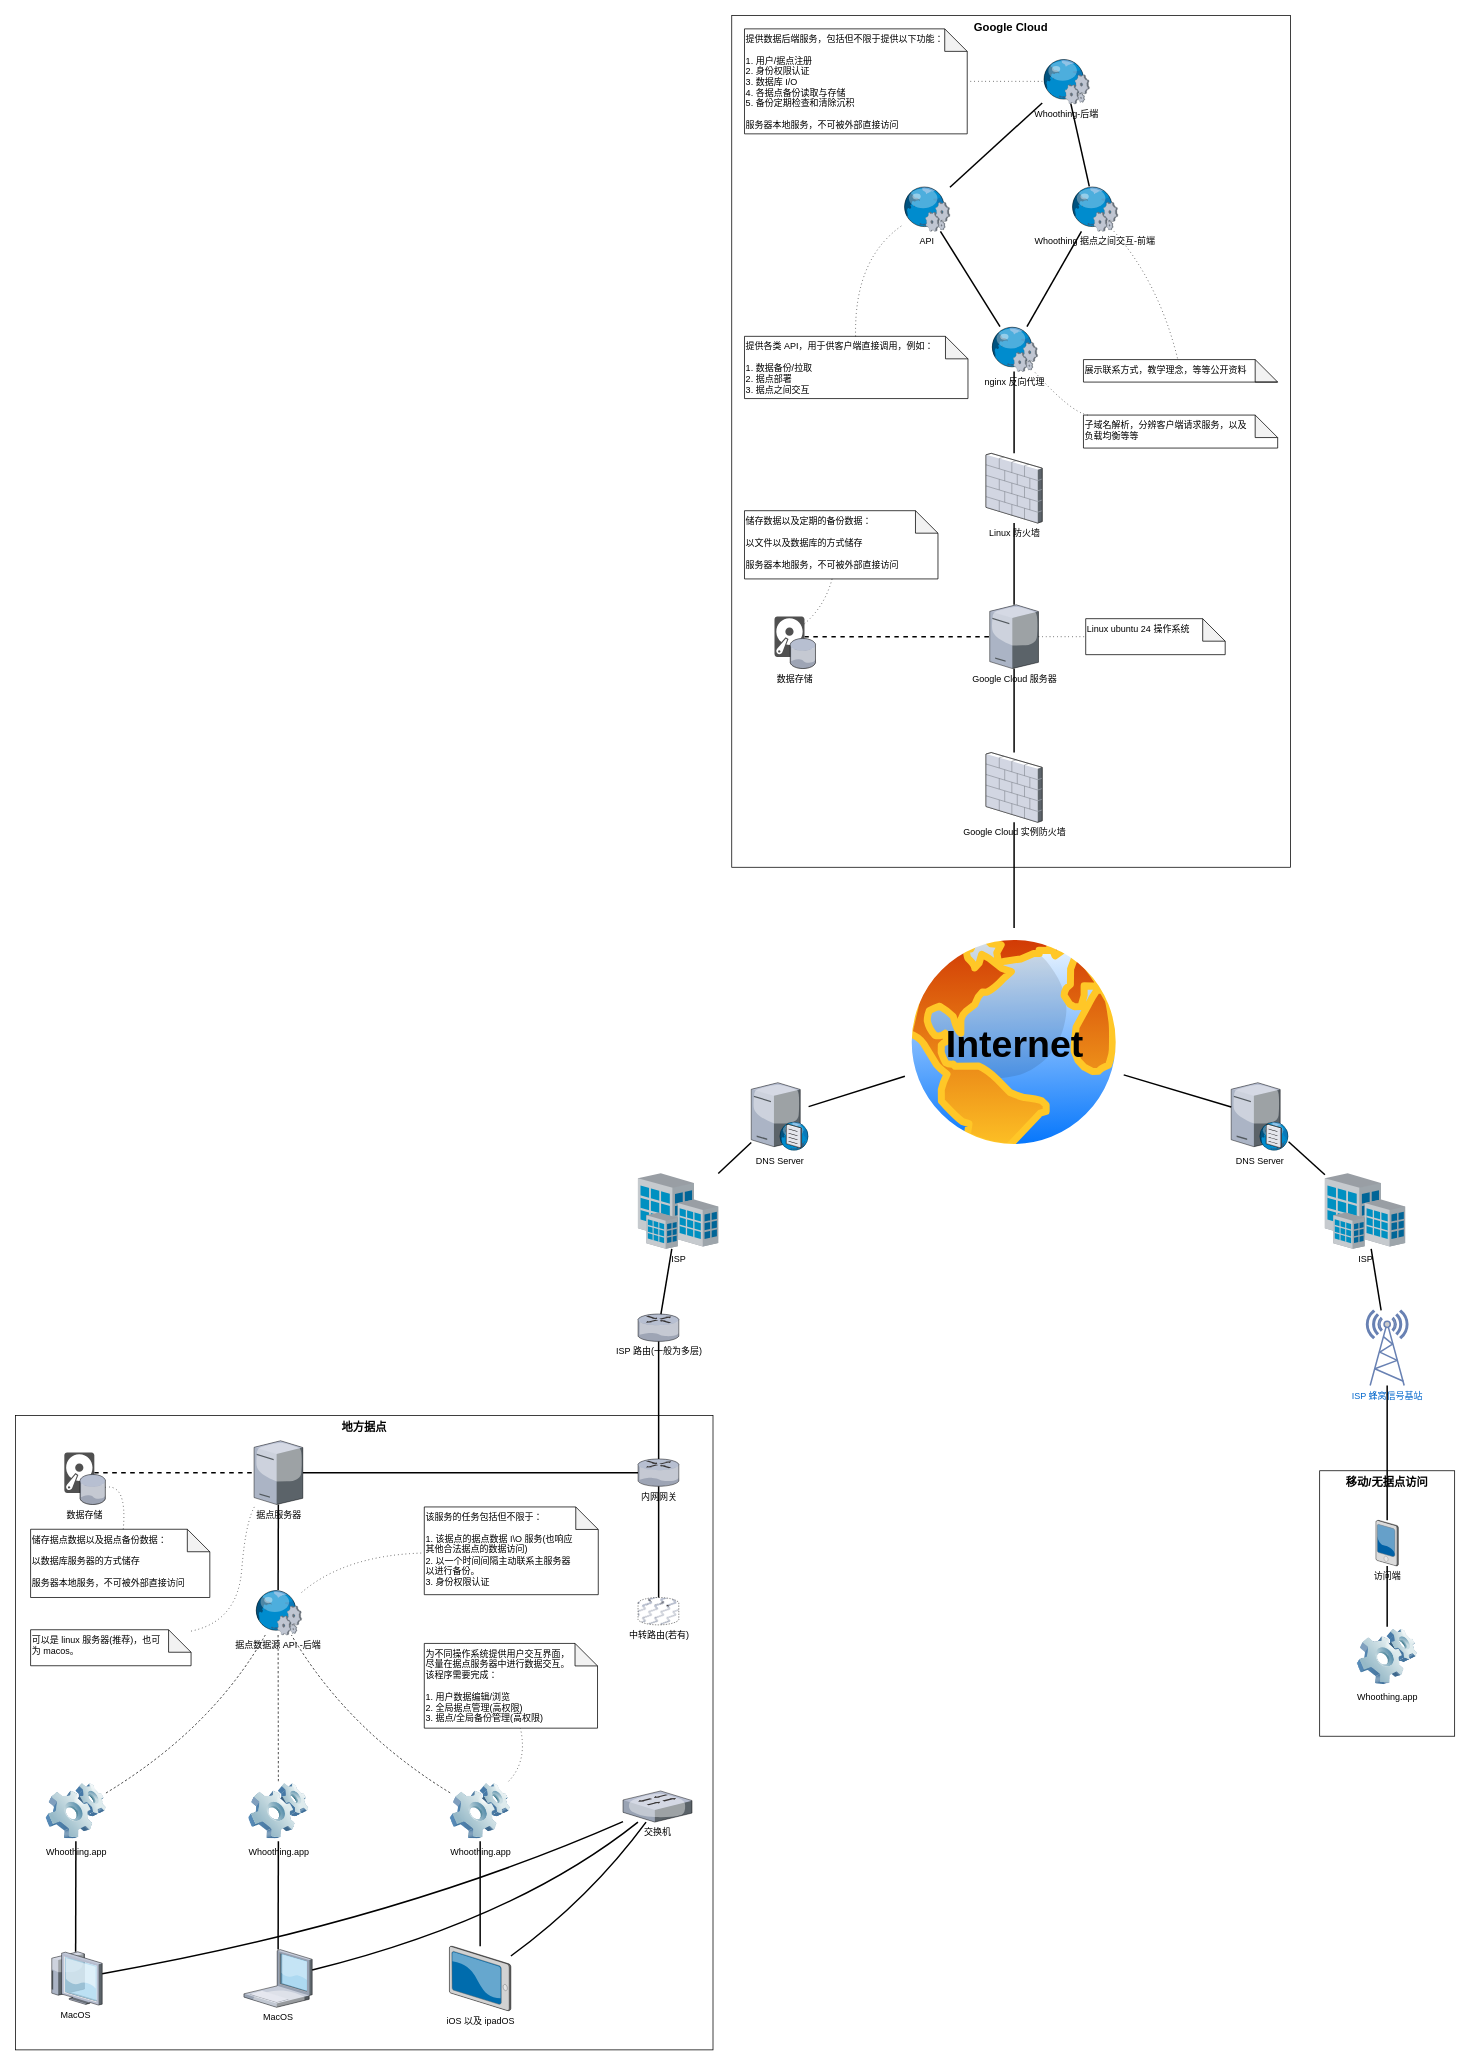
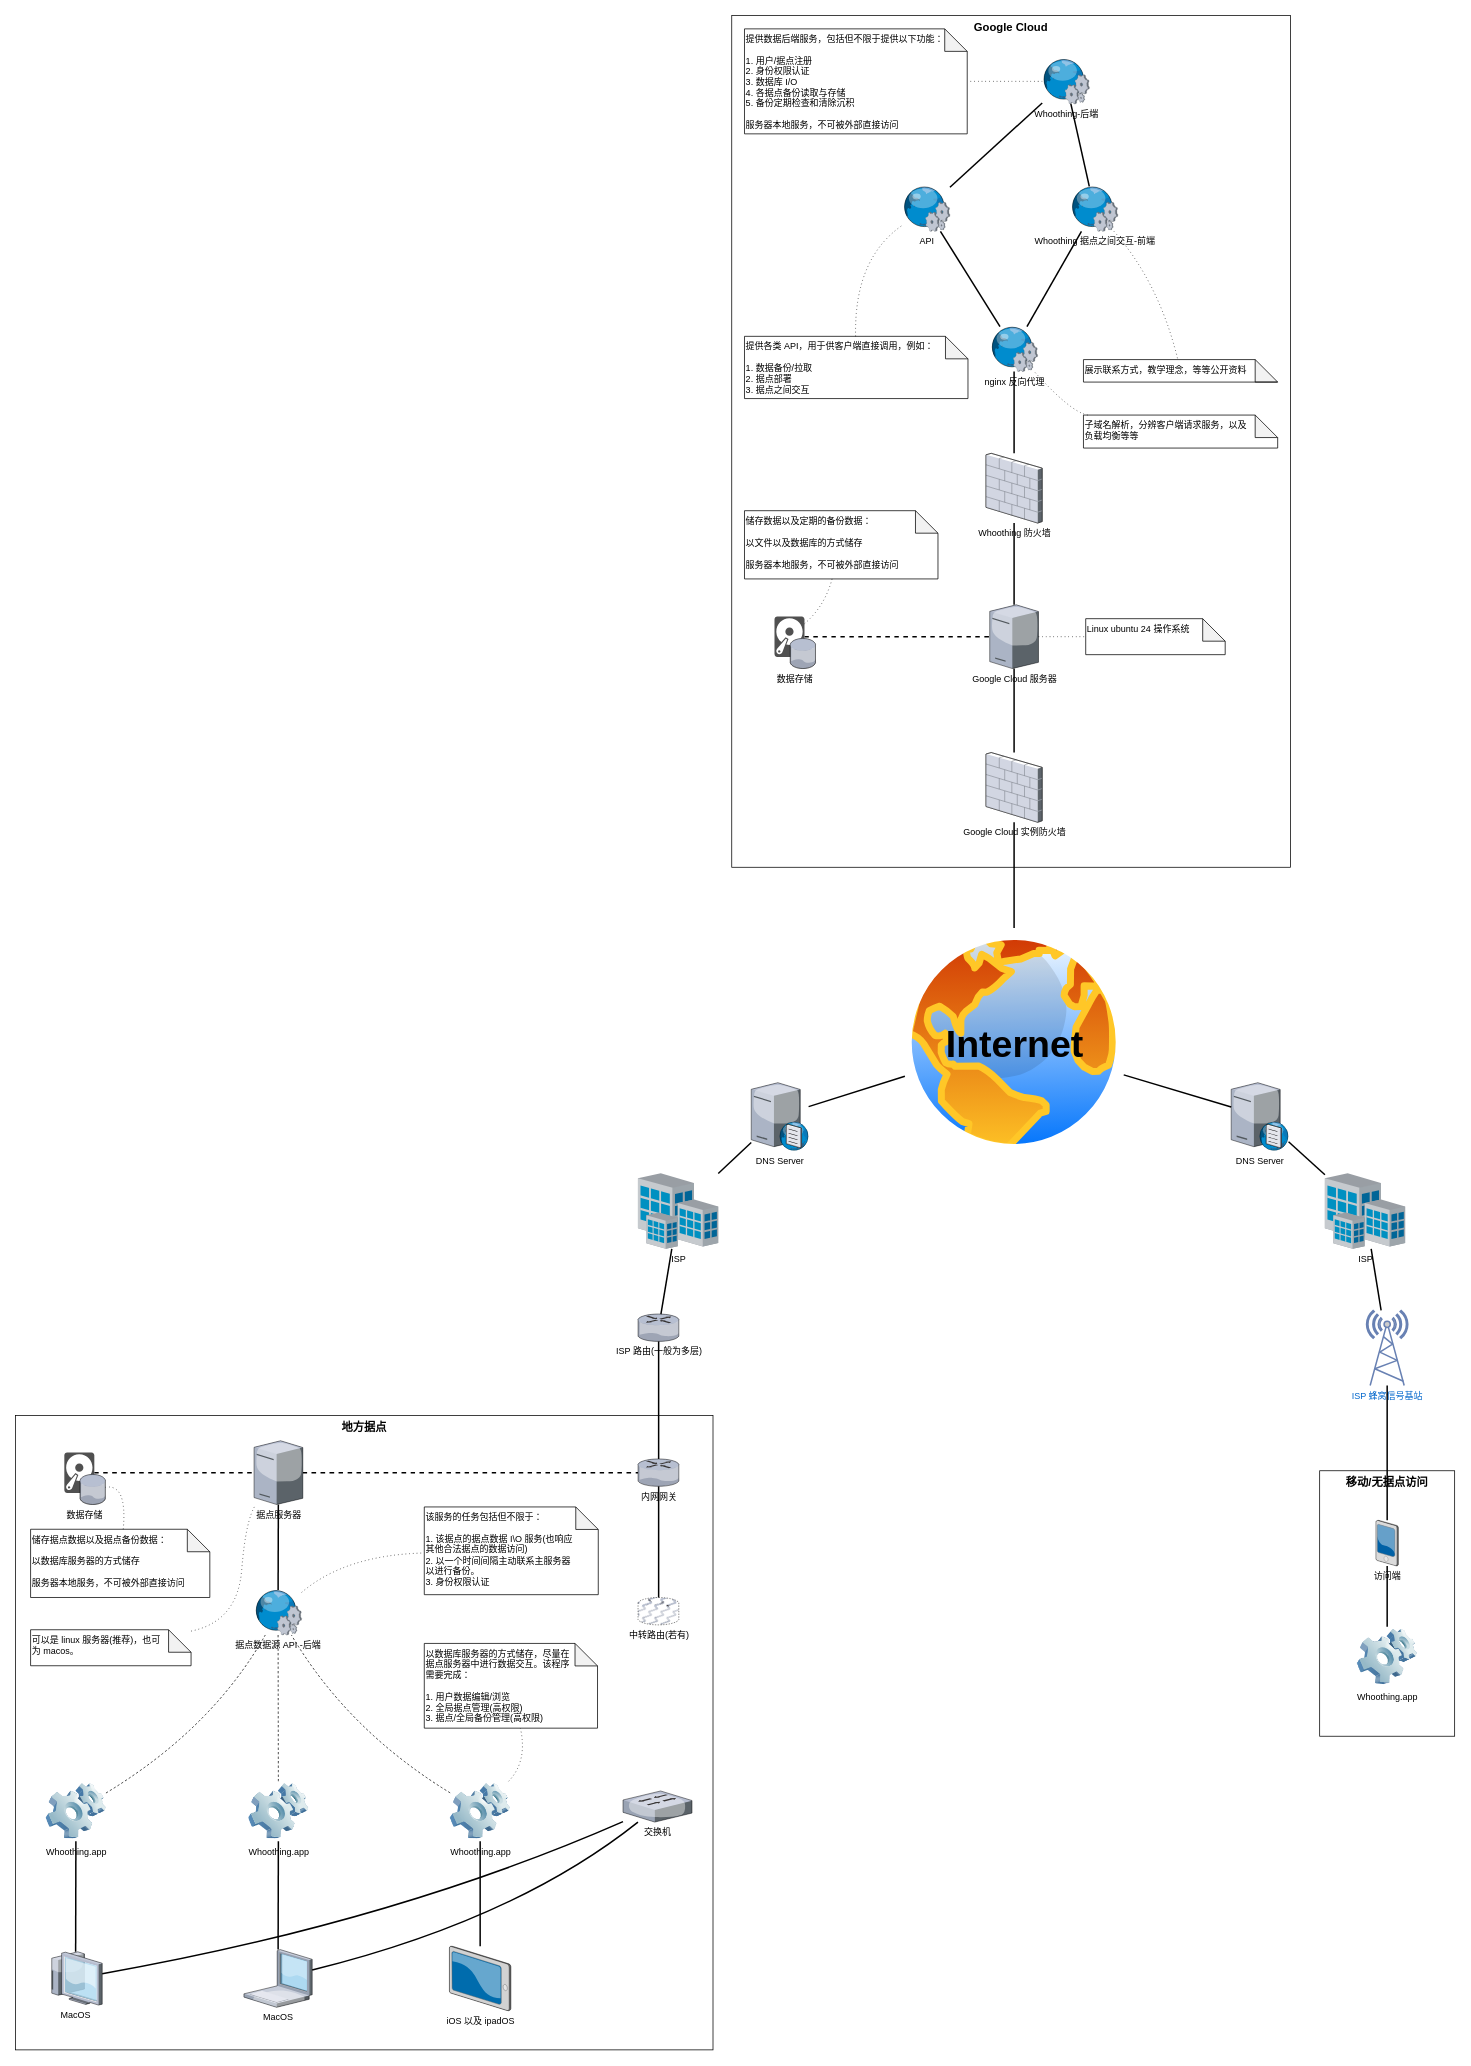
(1015, 534) -> (1015, 534)
(471, 1473) -> (471, 1473)
(500, 1681) -> (500, 1681)
(582, 1896) -> none
